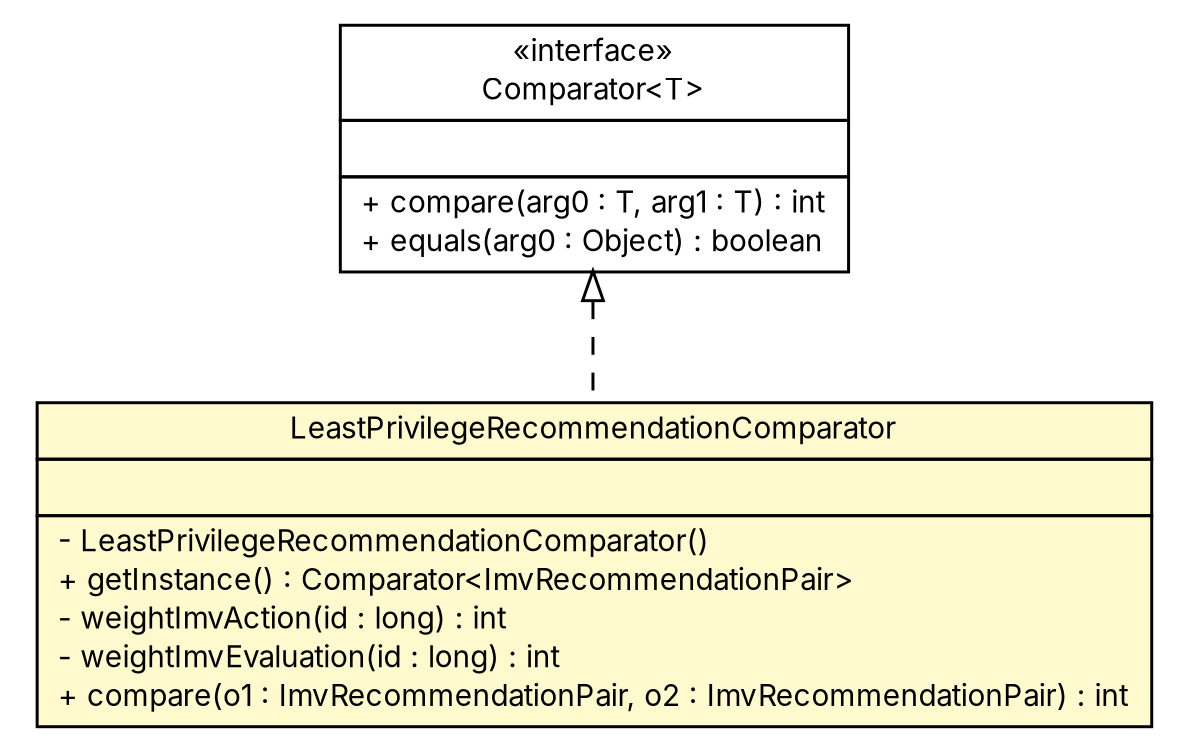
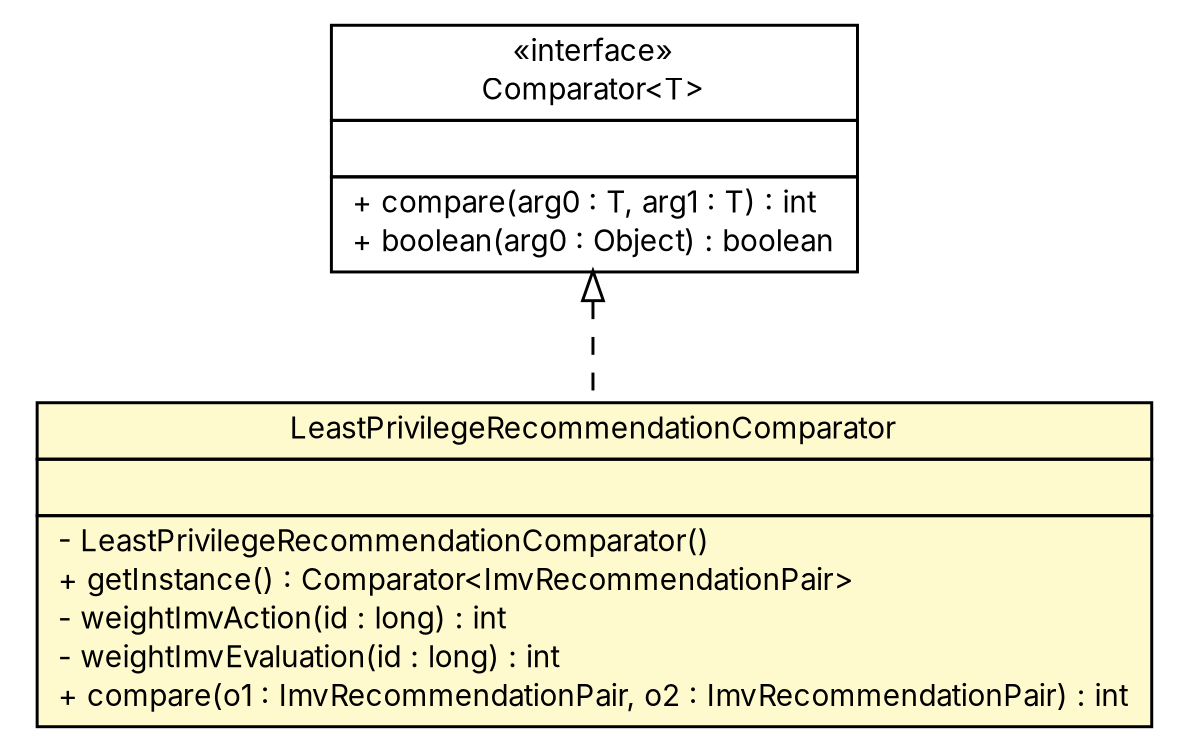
(593, 242) -> (594, 242)
